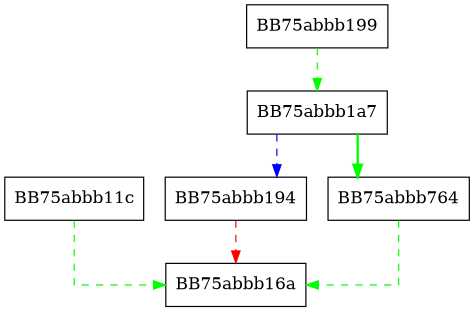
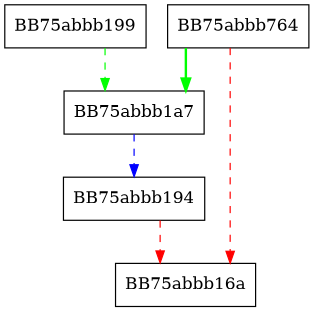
(358, 150) -> (186, 63)
(74, 199) -> none
(391, 285) -> (230, 150)
